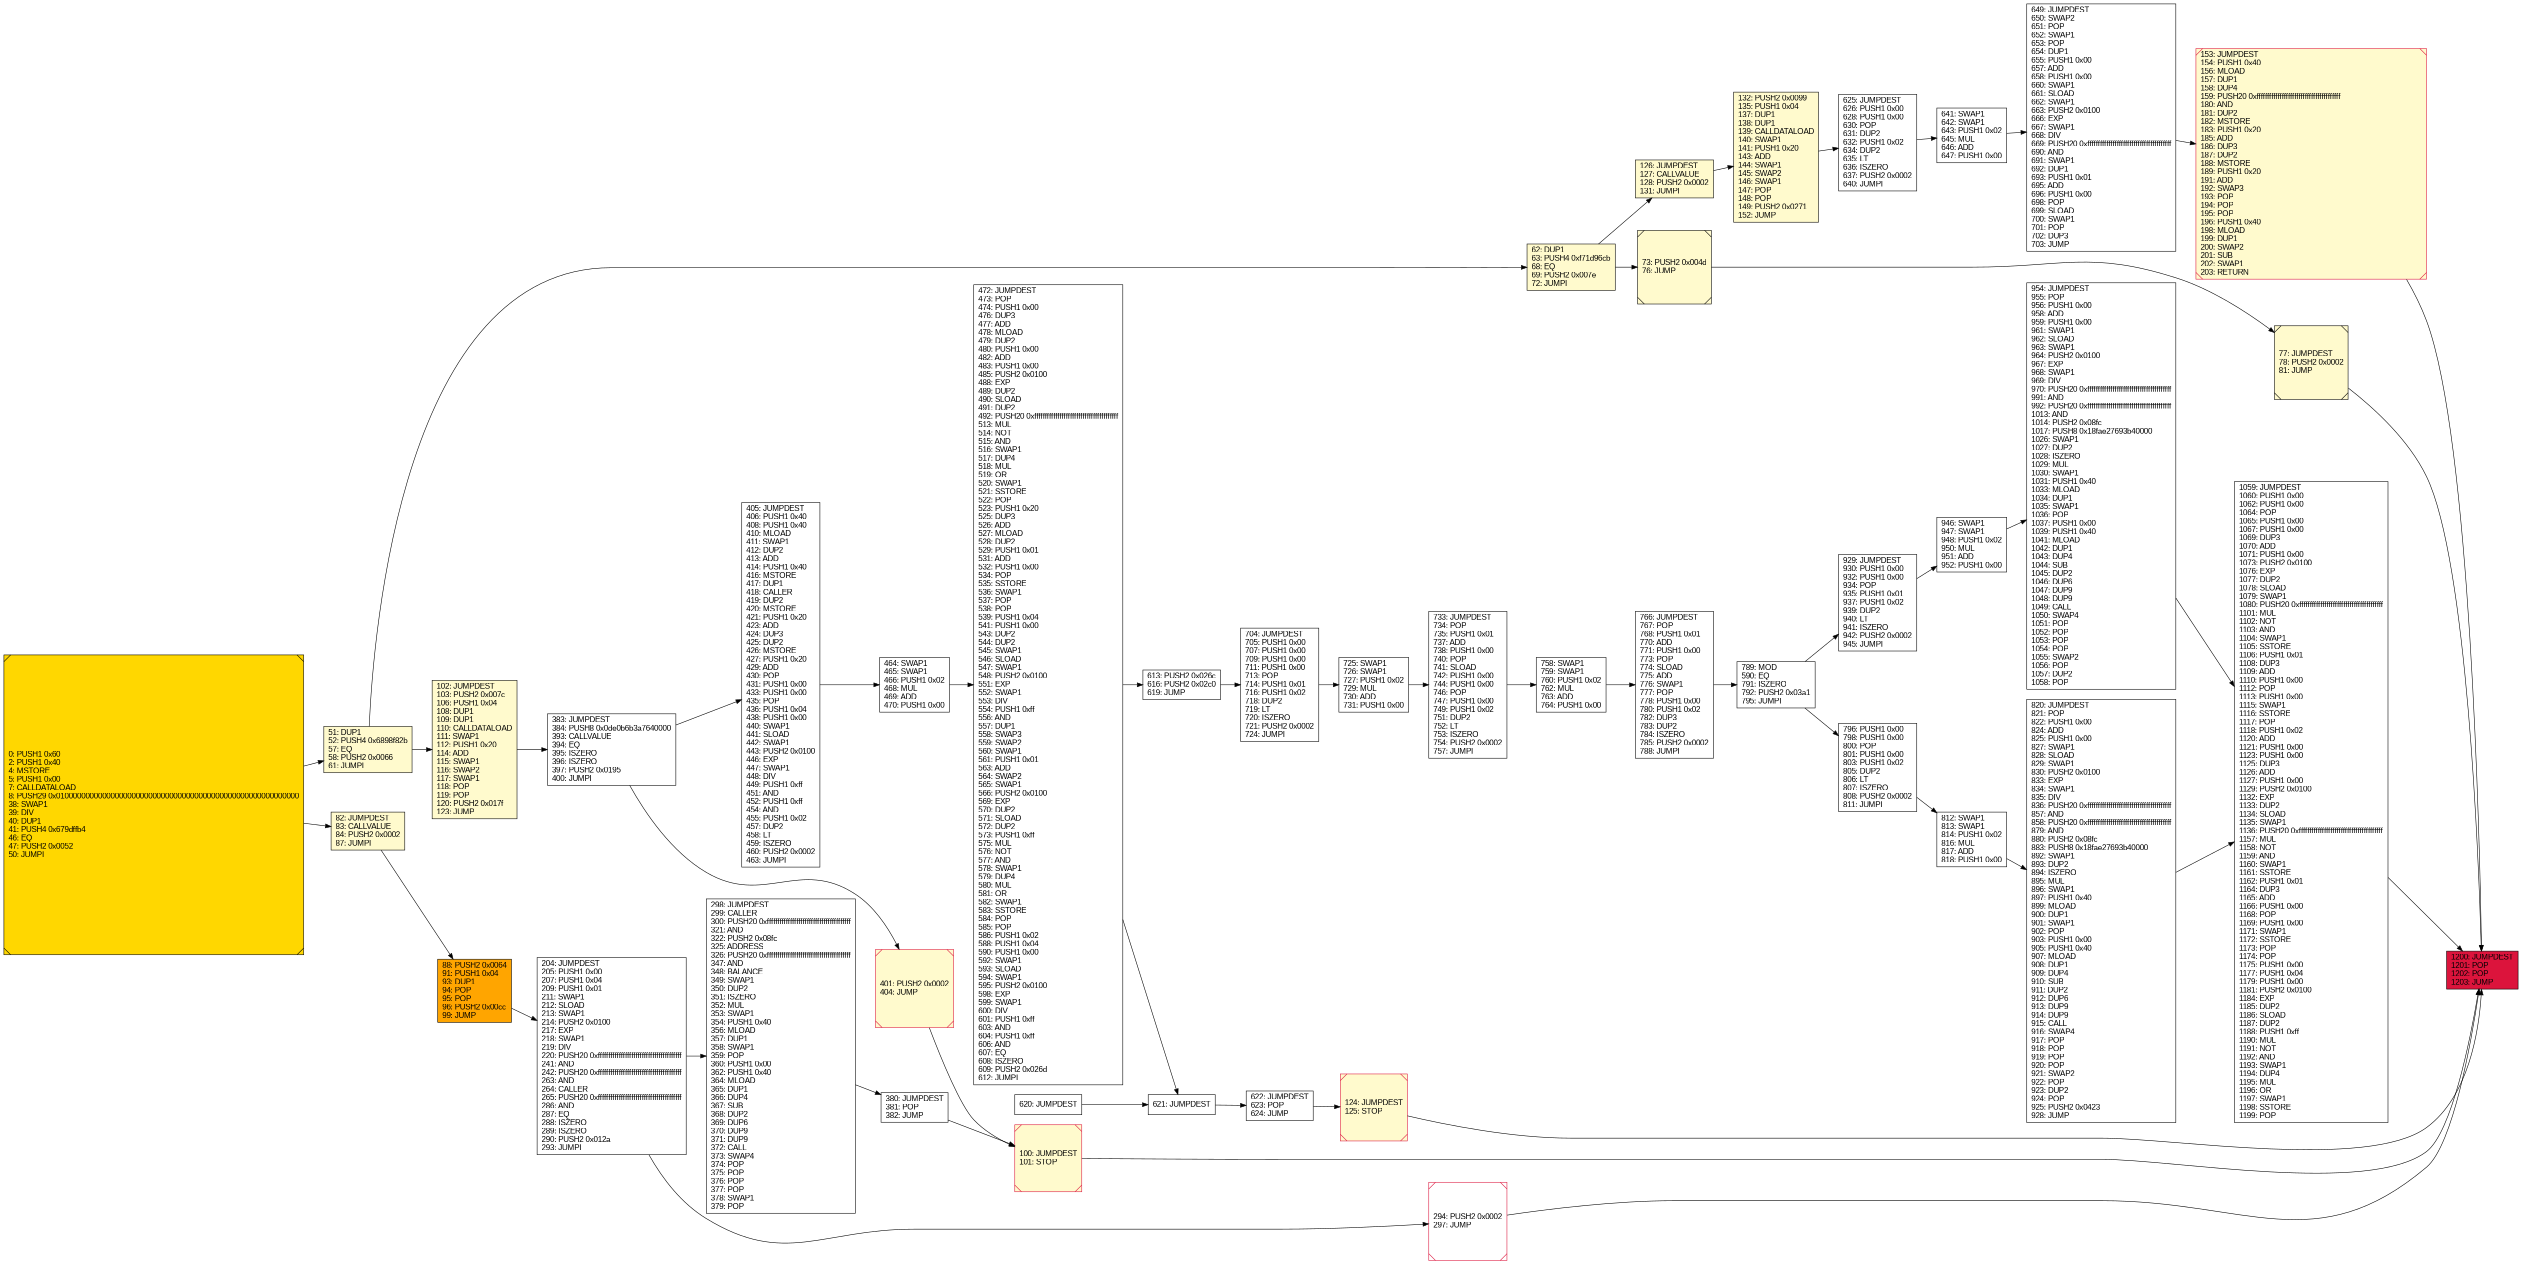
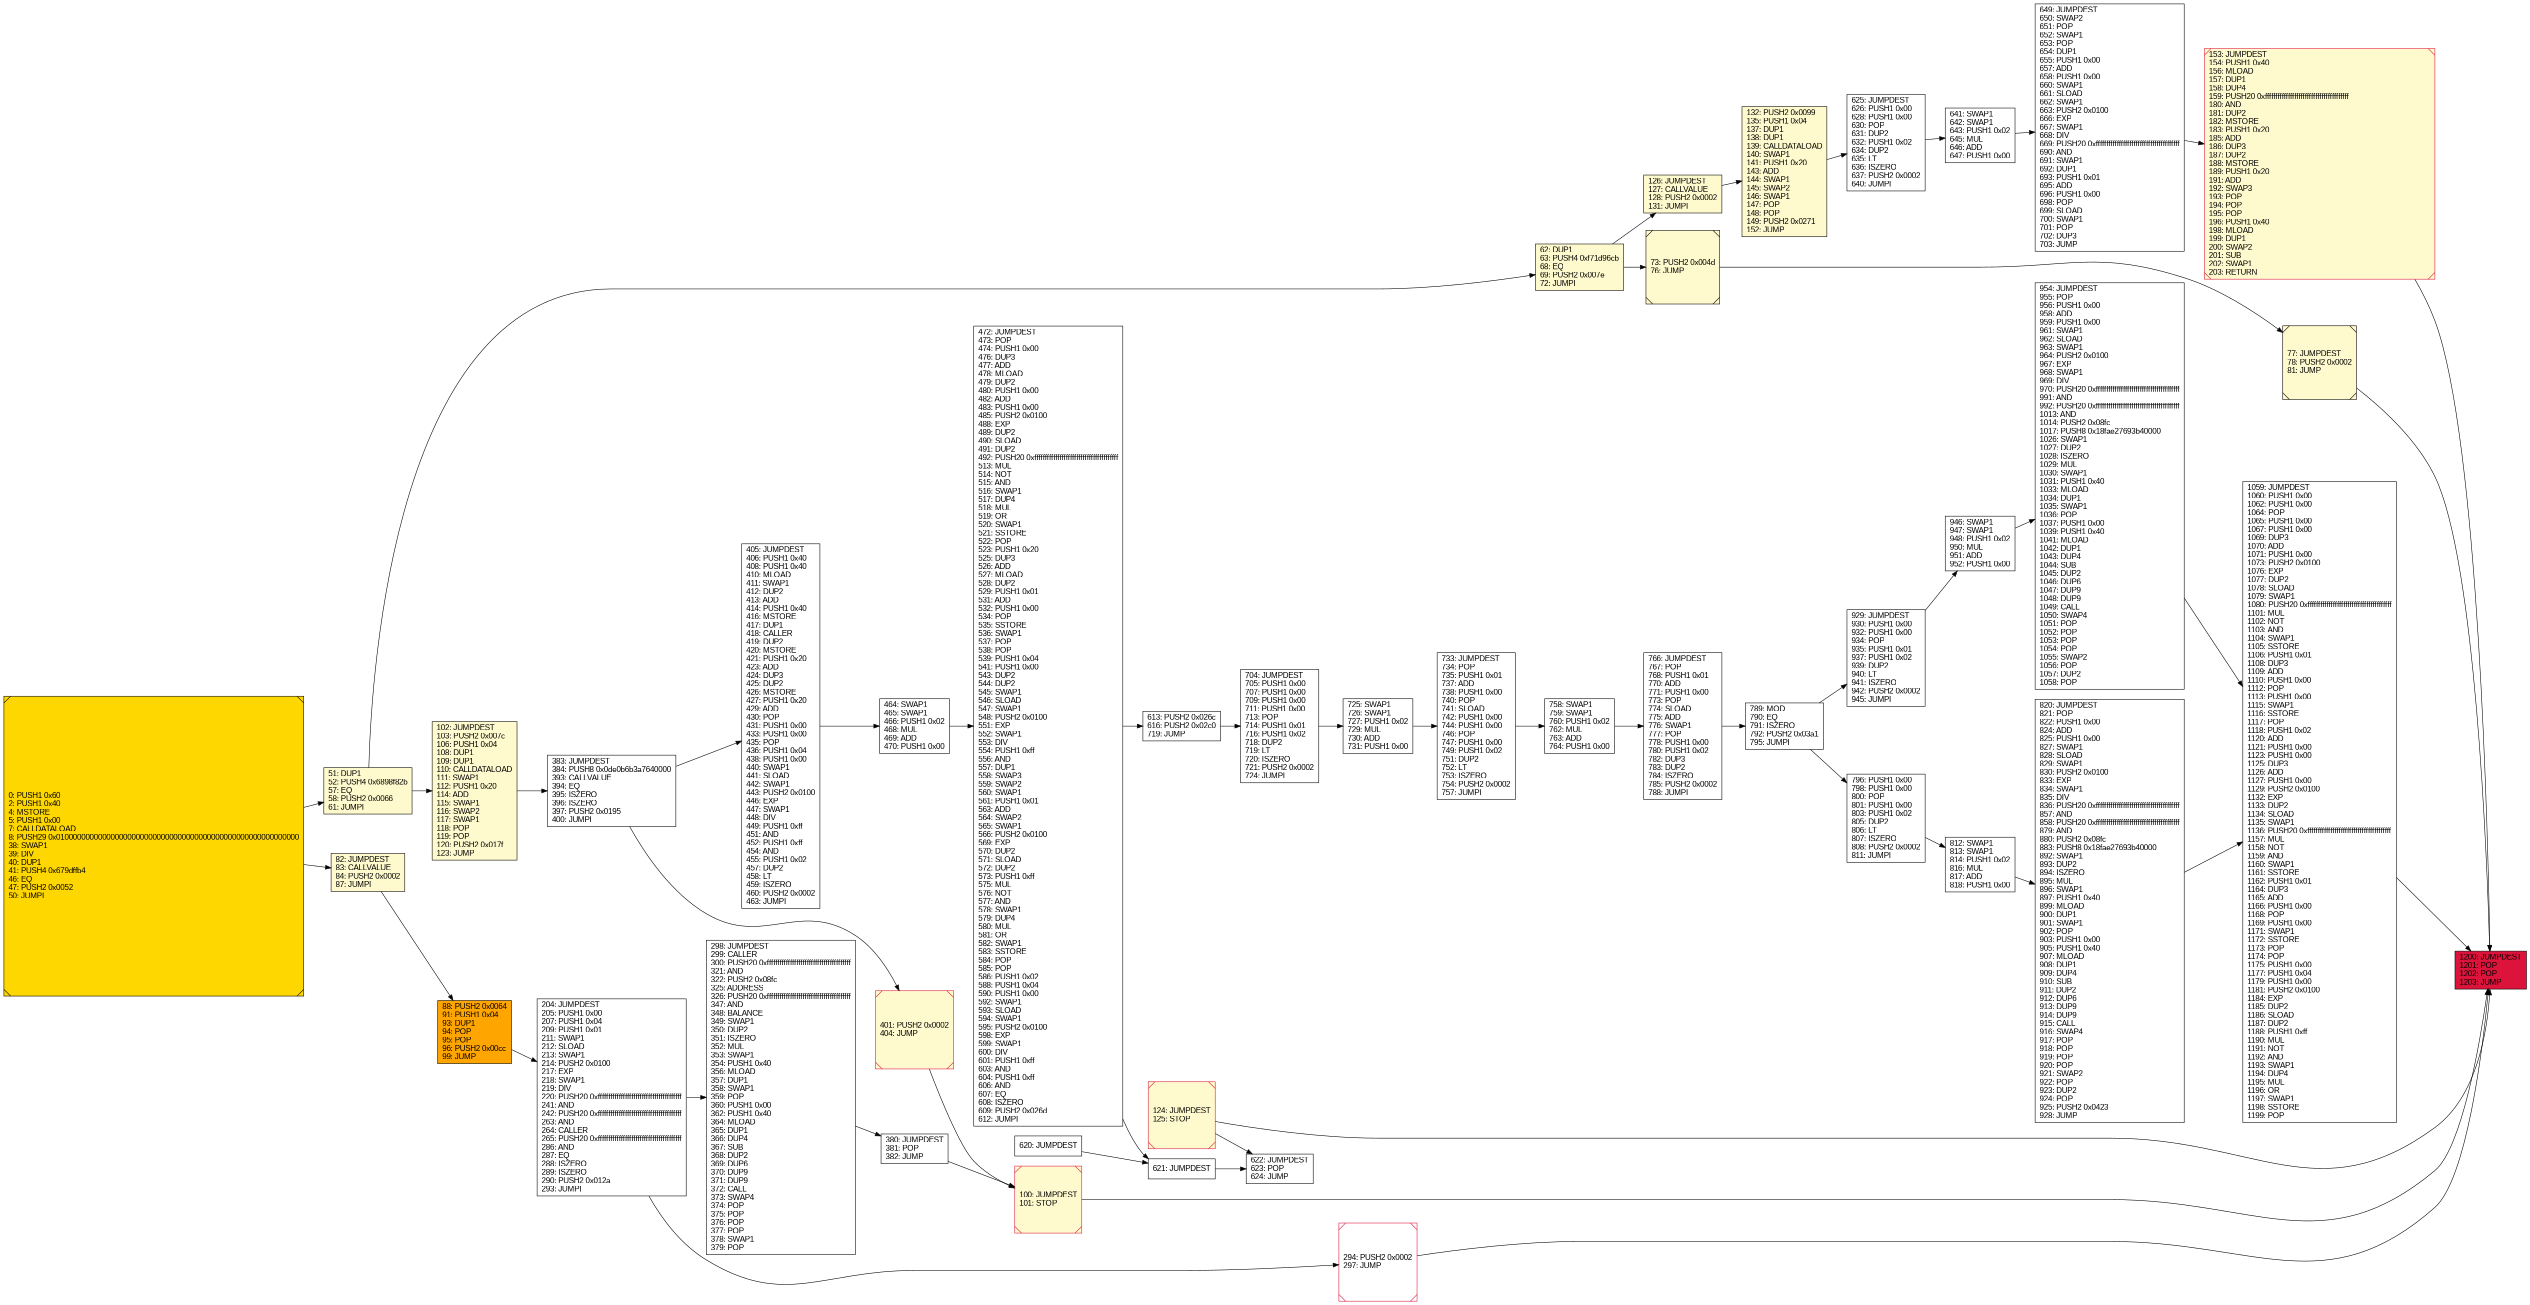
(1182, 685) -> (1182, 726)
(1776, 685) -> (1784, 726)
(1324, 1107) -> (1231, 1142)
